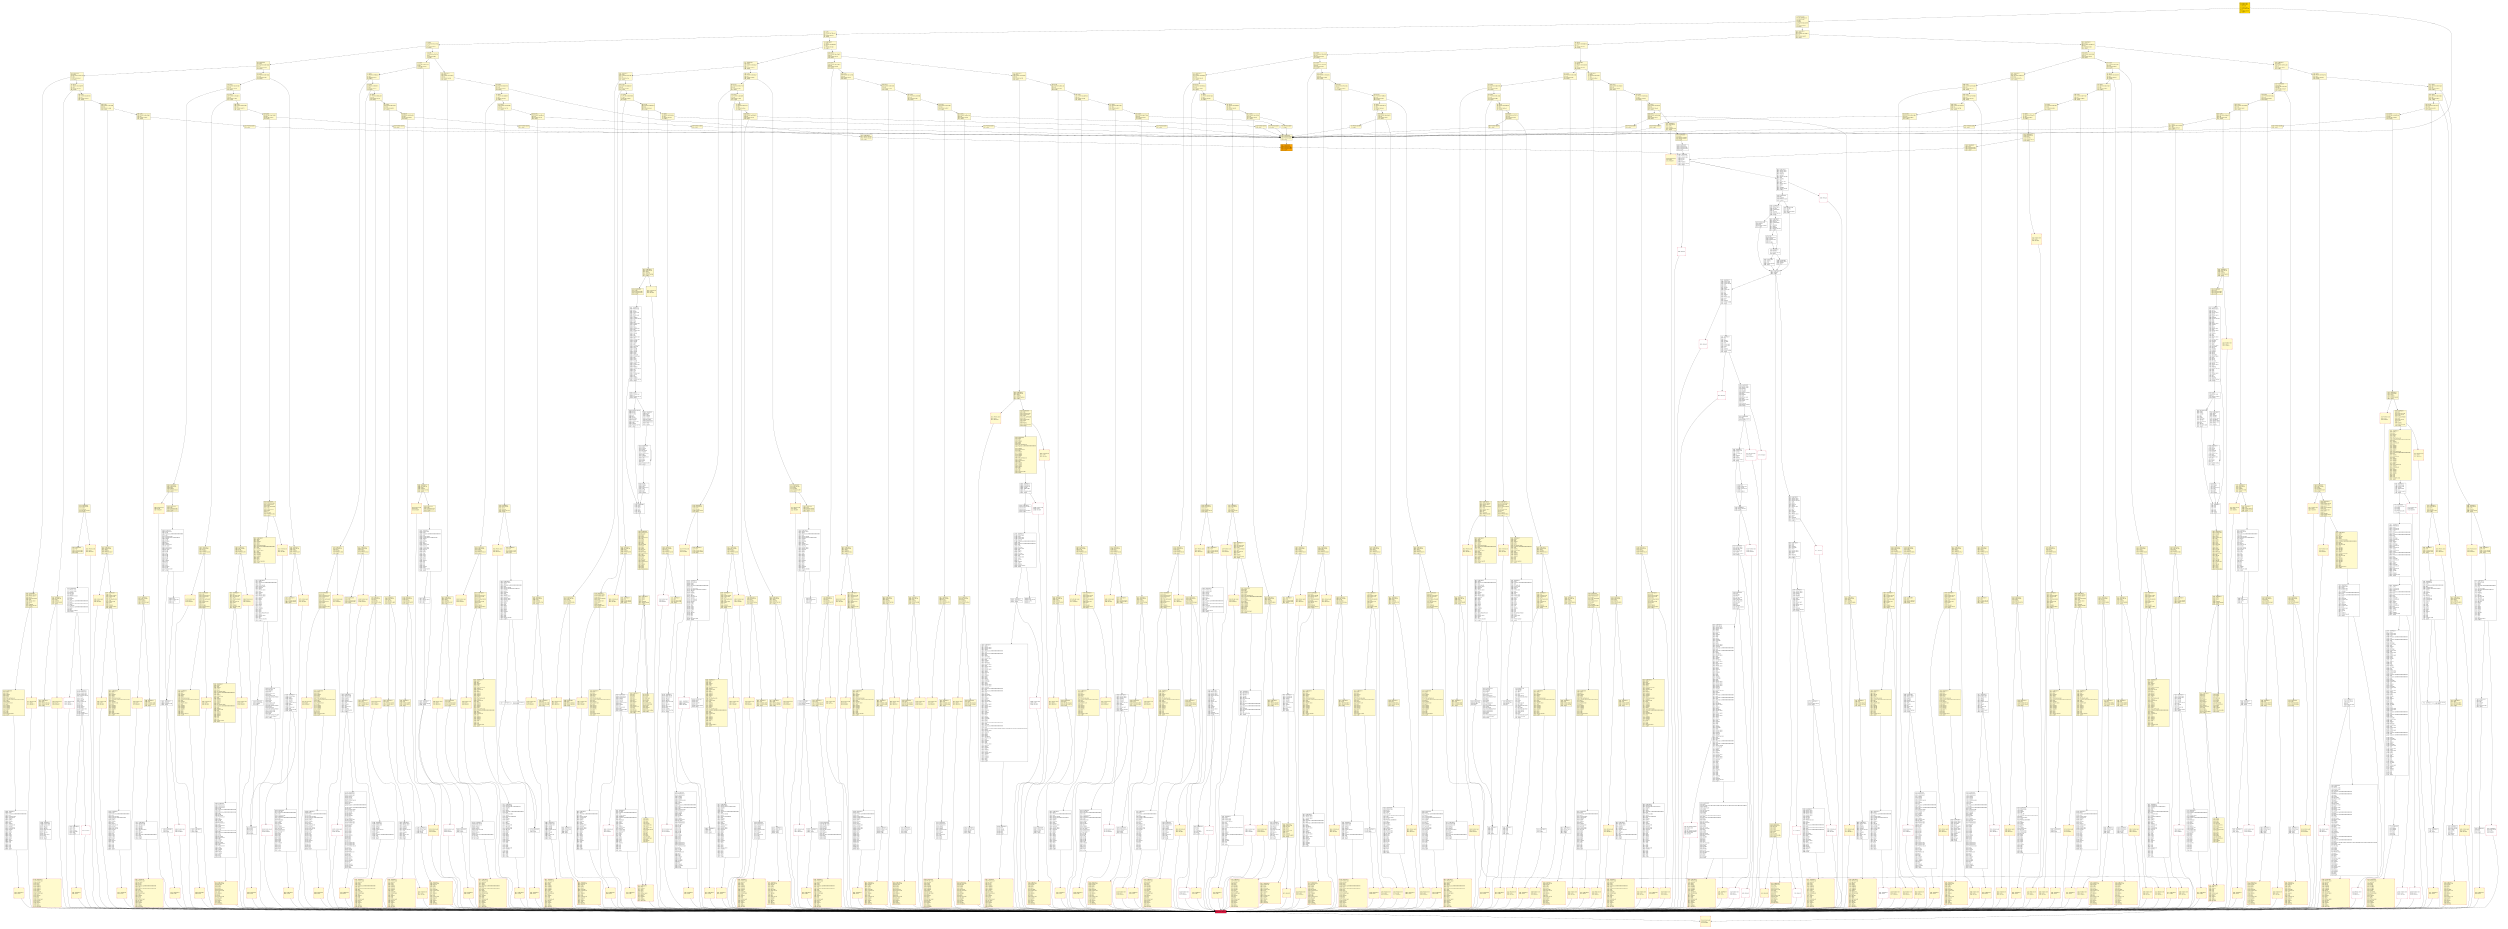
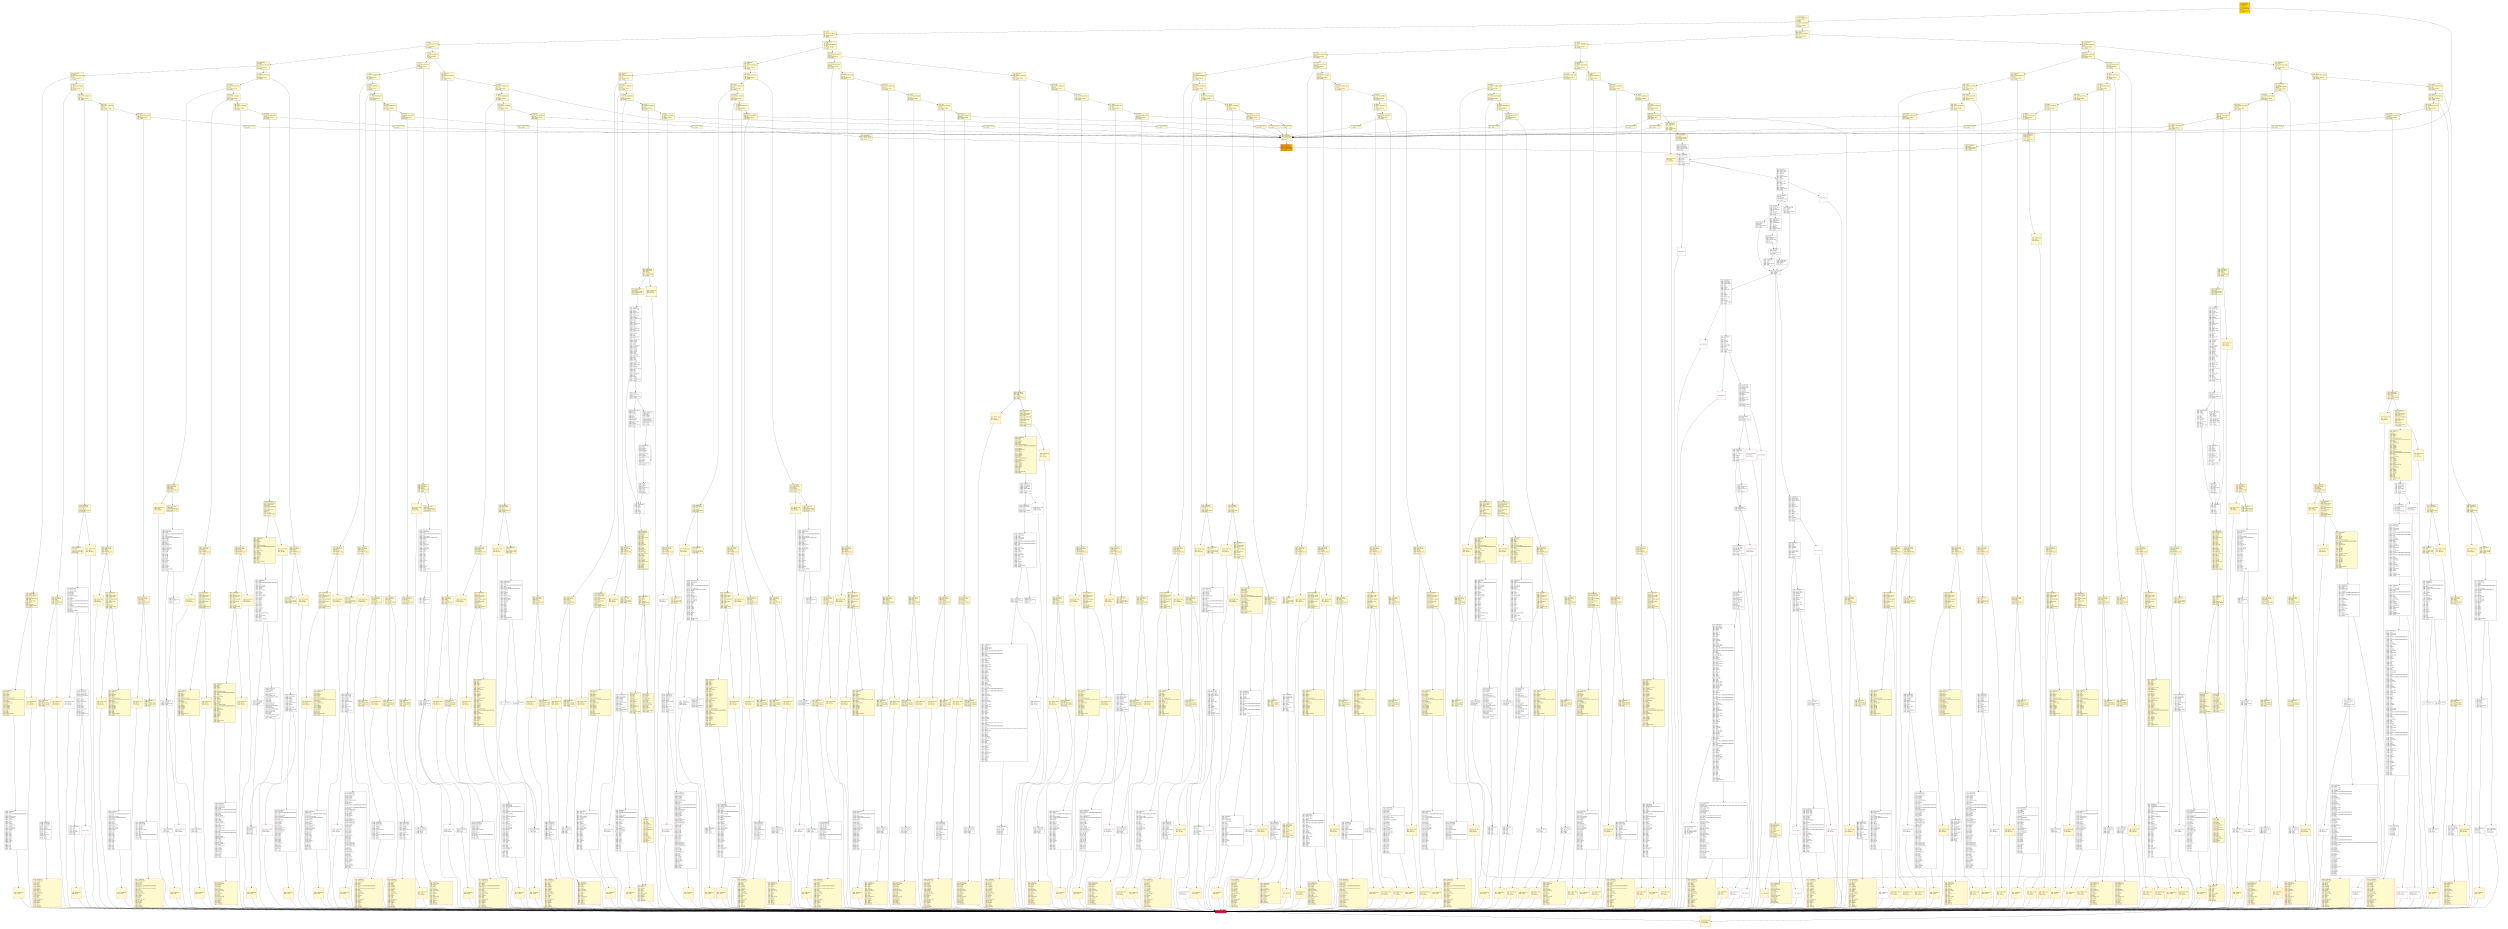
(434, 830) -> none
